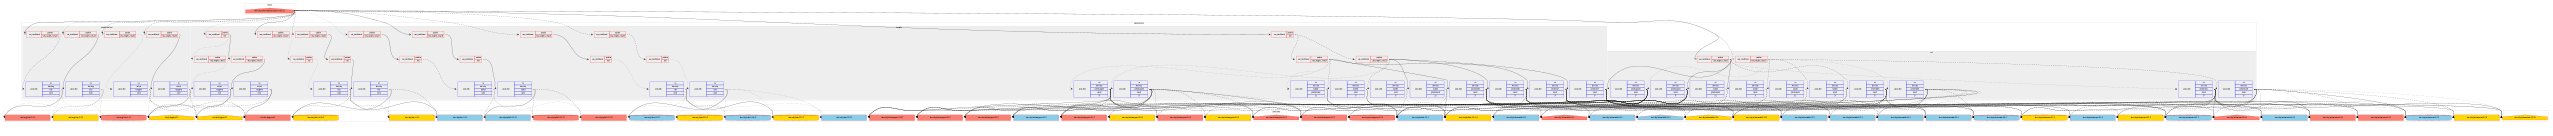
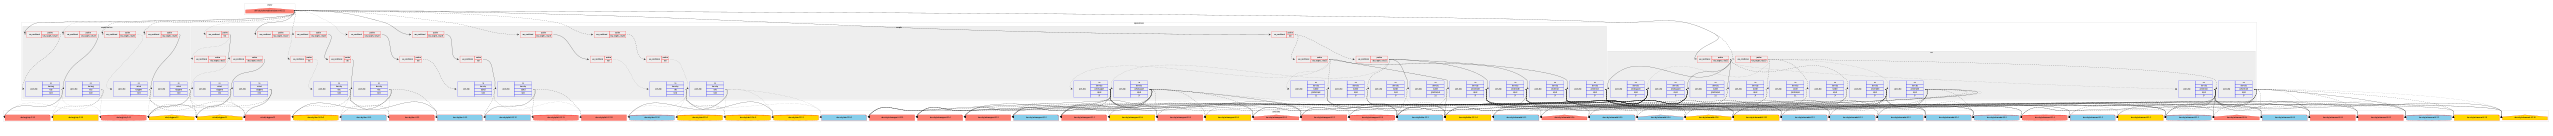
none -> (364, 118)
(412, 118) -> (412, 118)
(748, 118) -> (748, 118)
(2045, 118) -> (2045, 118)
